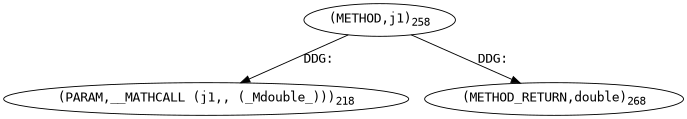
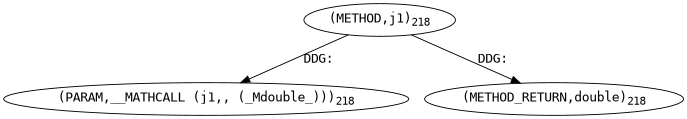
(421, 19) -> (421, 19)
(637, 98) -> (637, 98)
